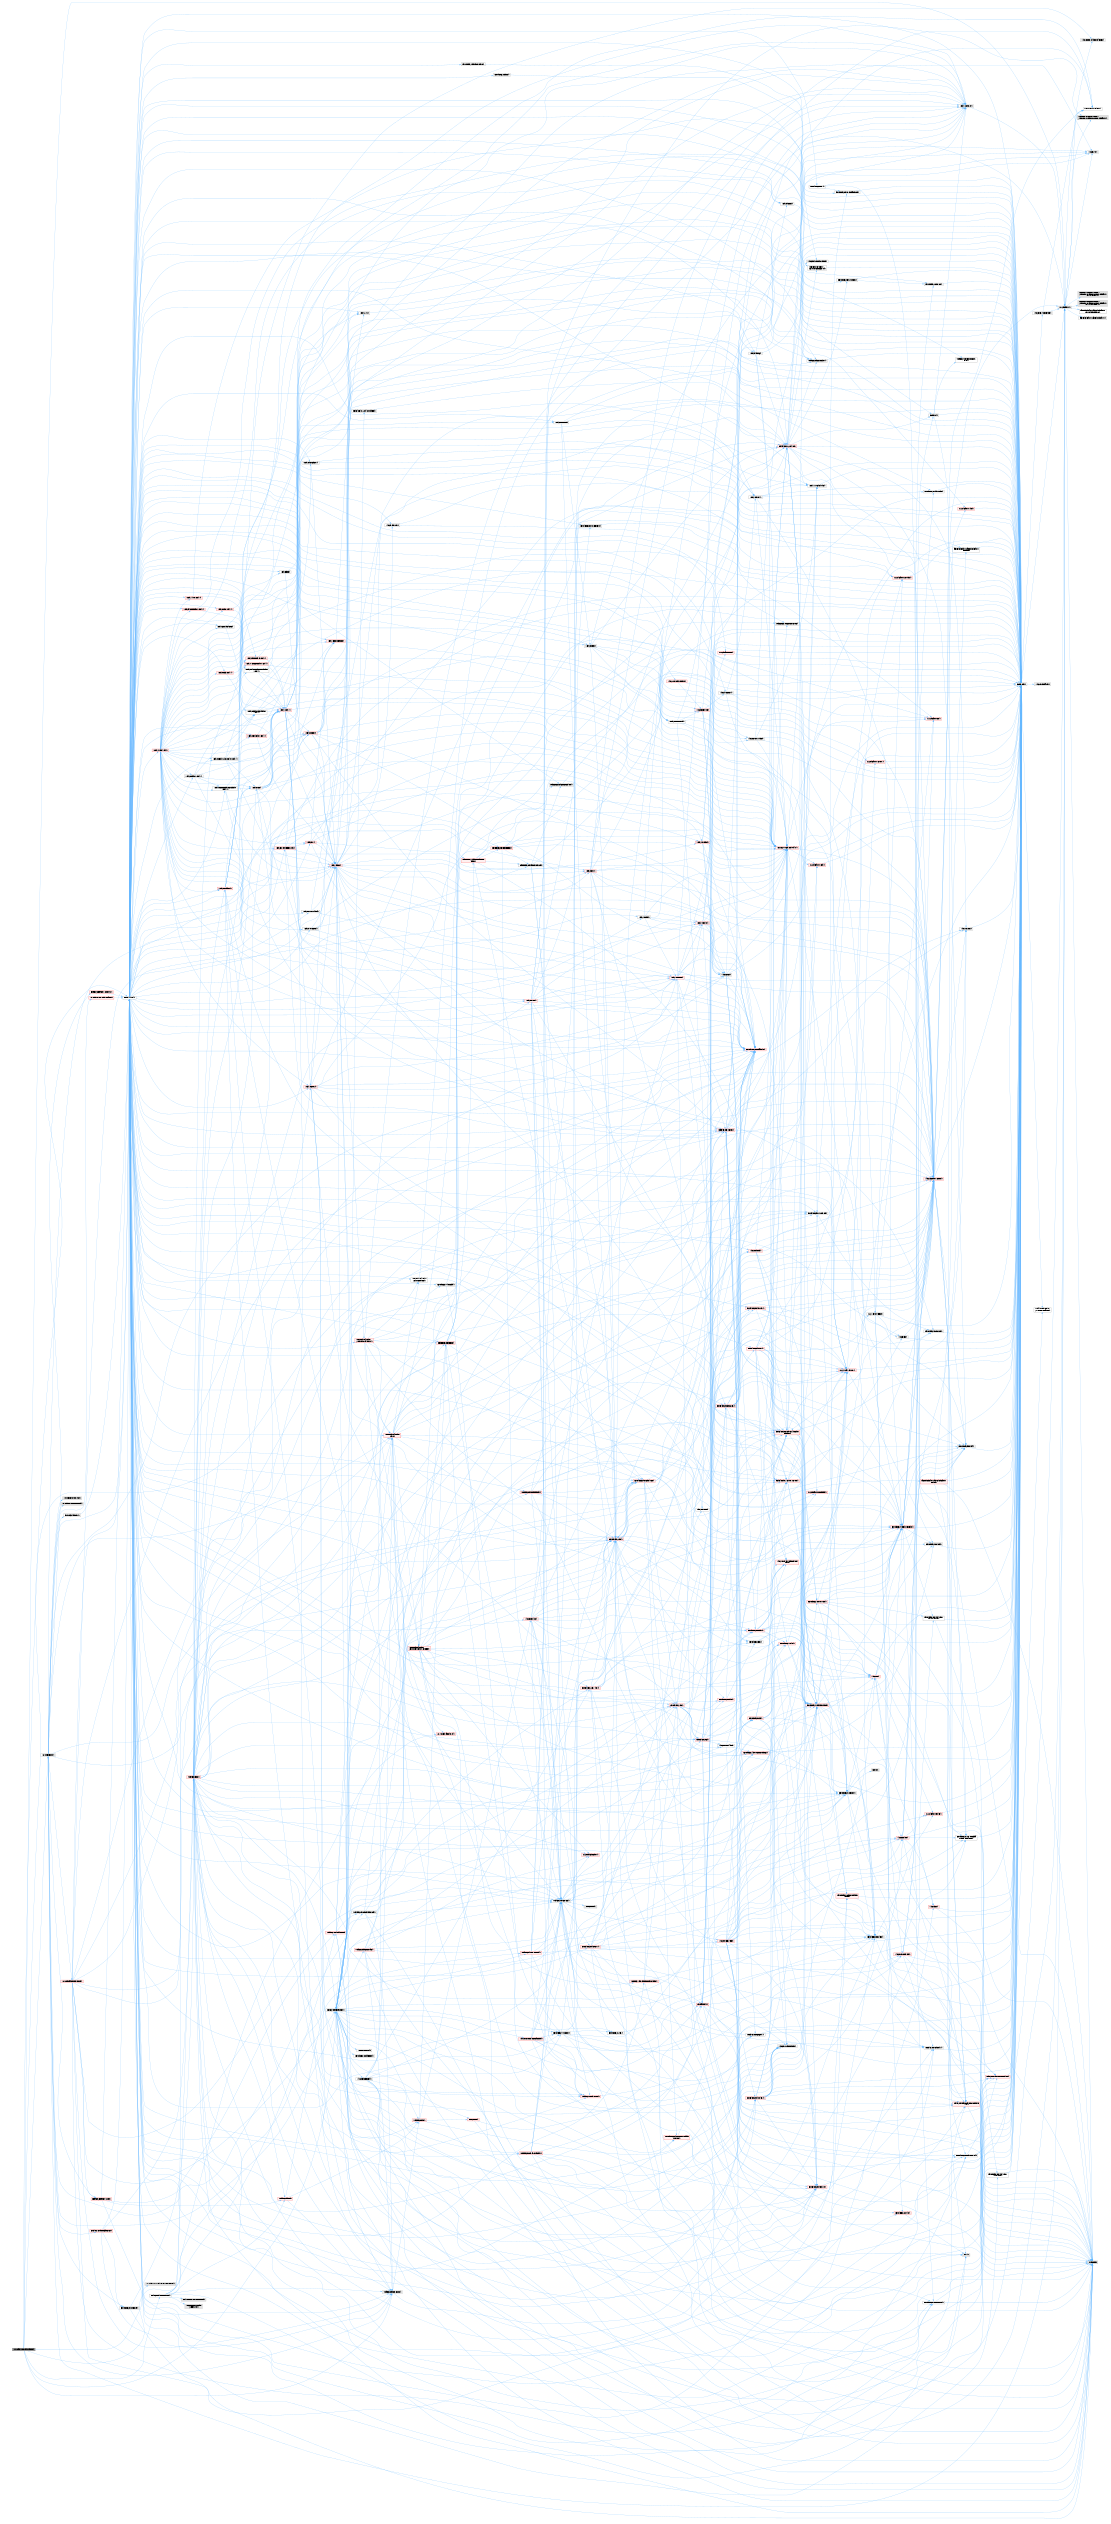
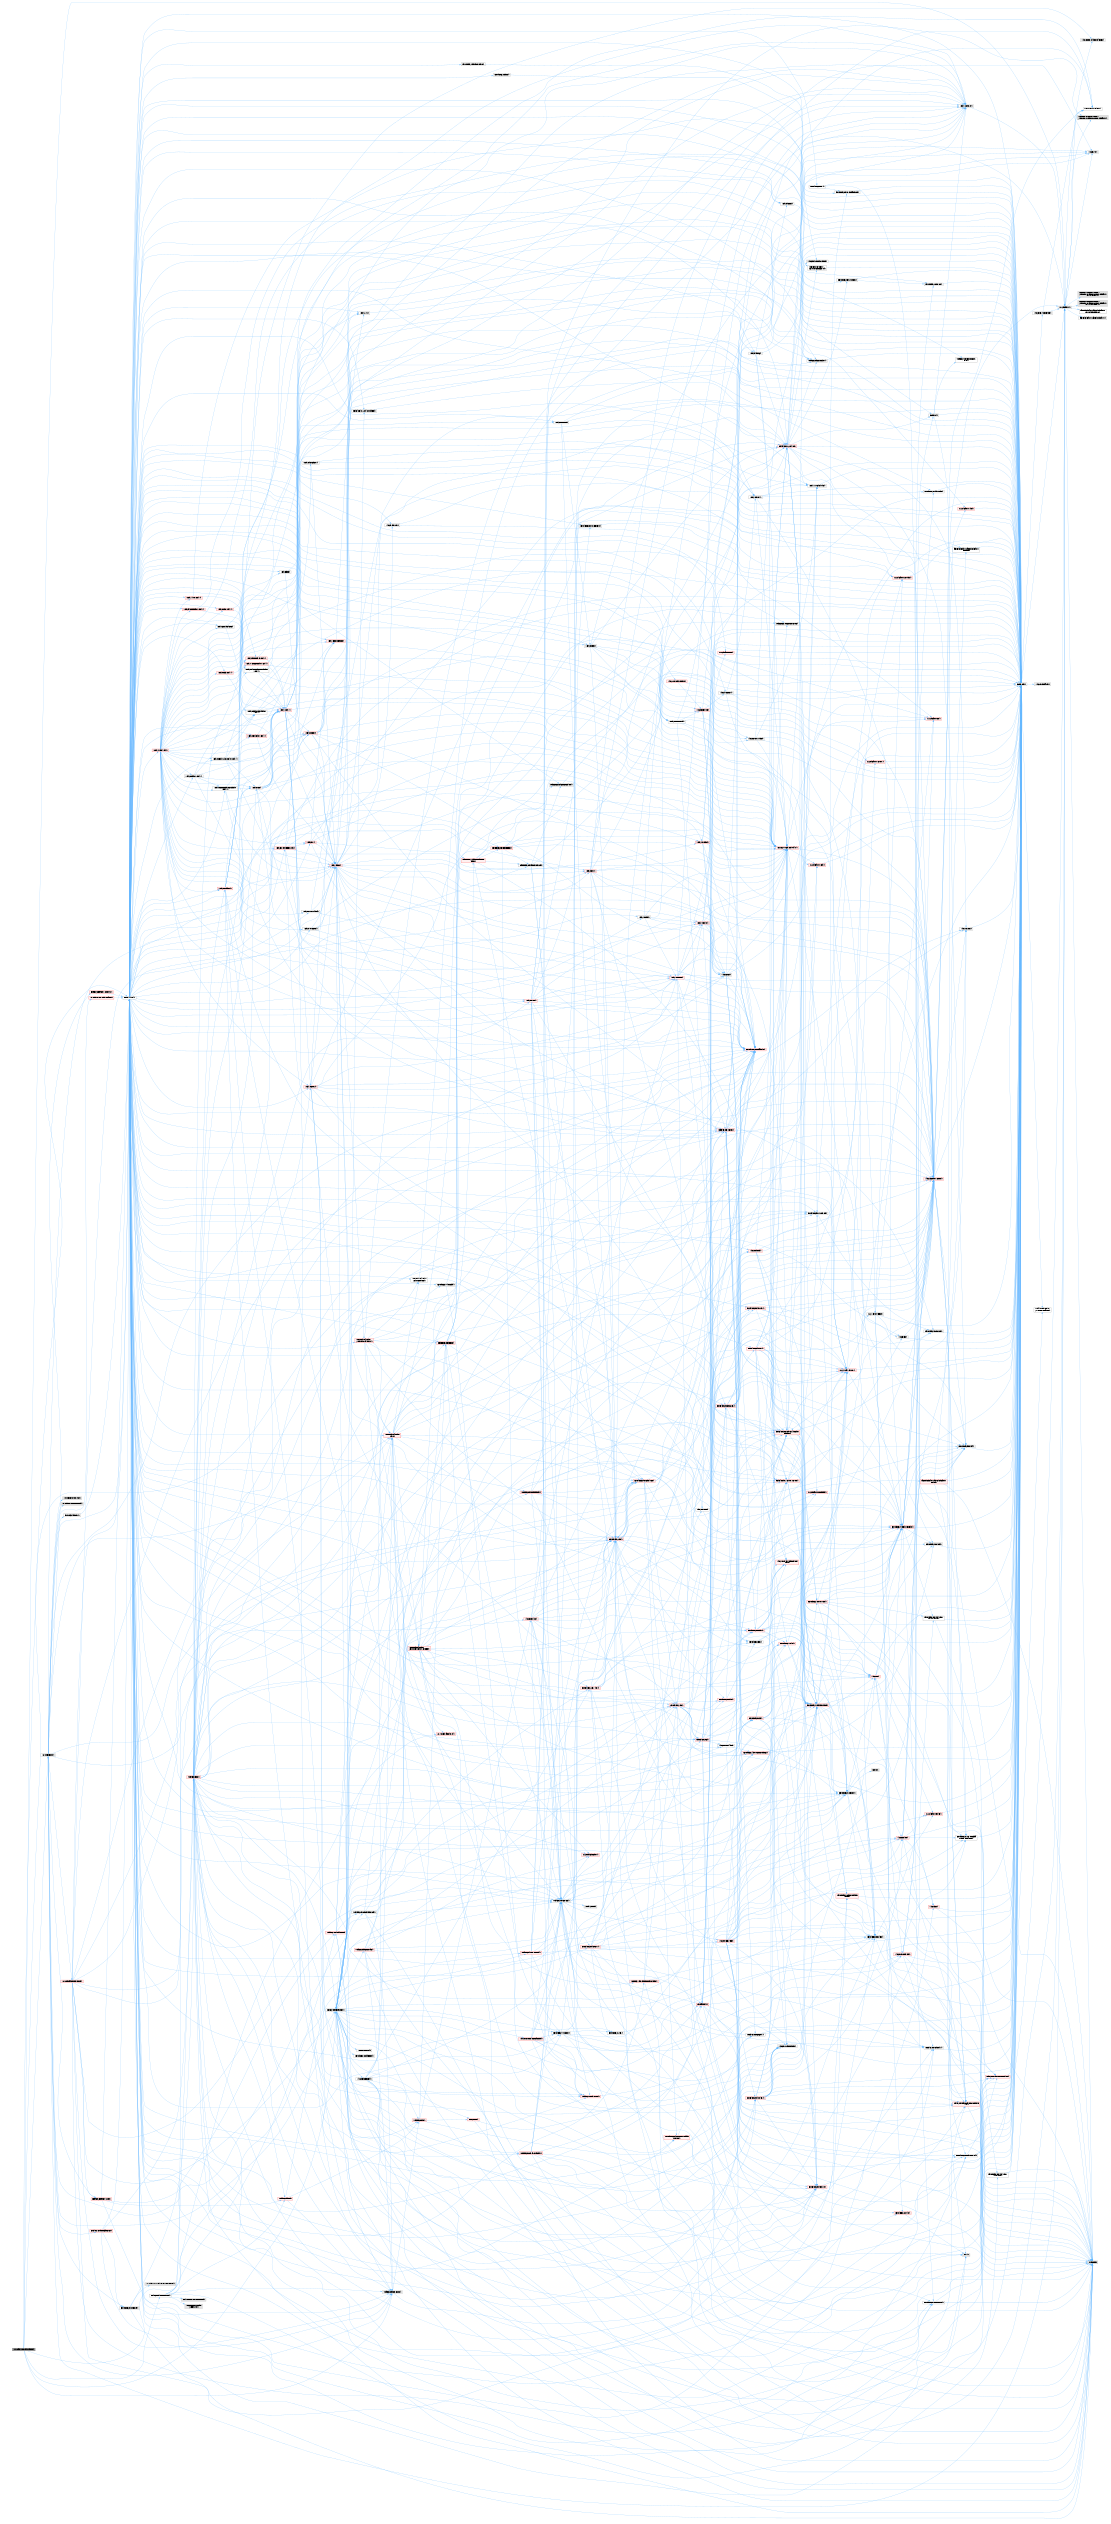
(135, 632) -> (142, 358)
(590, 1907) -> (590, 1907)
(111, 2348) -> (139, 2293)
